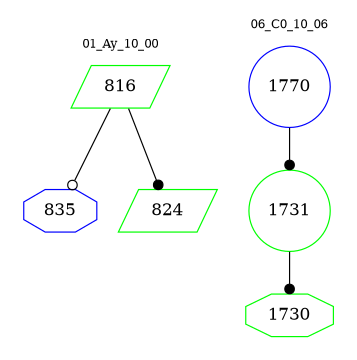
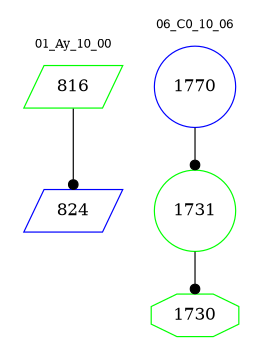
(60, 211) -> none
(168, 211) -> (73, 211)
